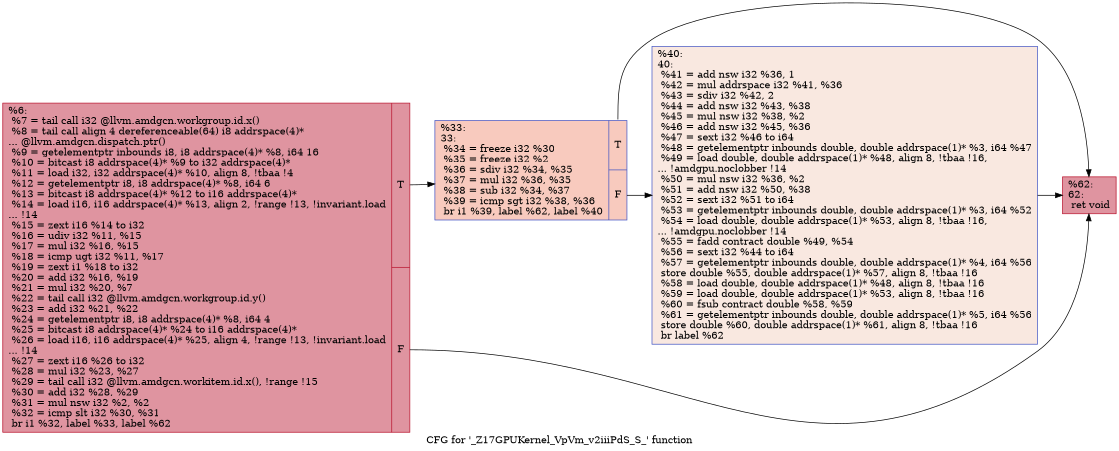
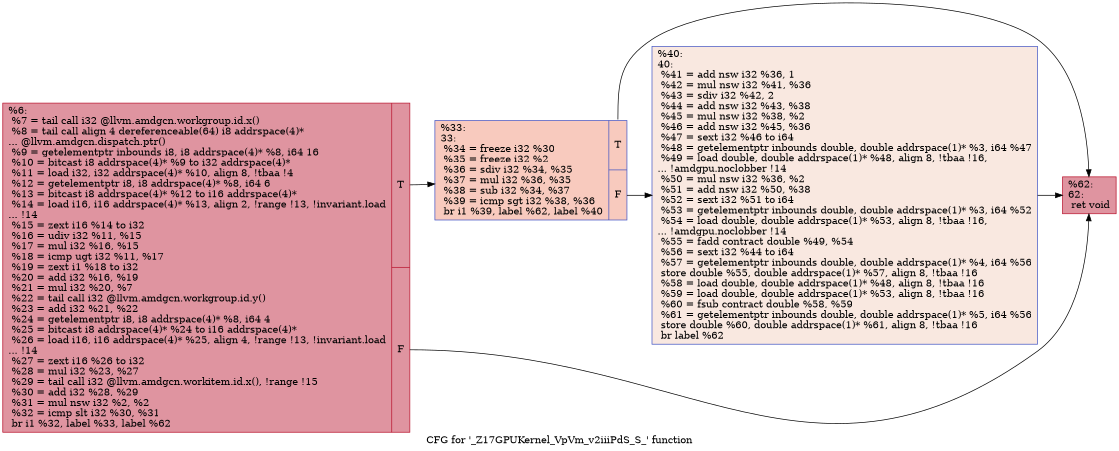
(750, 85) -> (734, 85)
